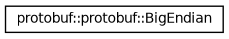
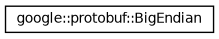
(114, 19) -> (110, 19)
